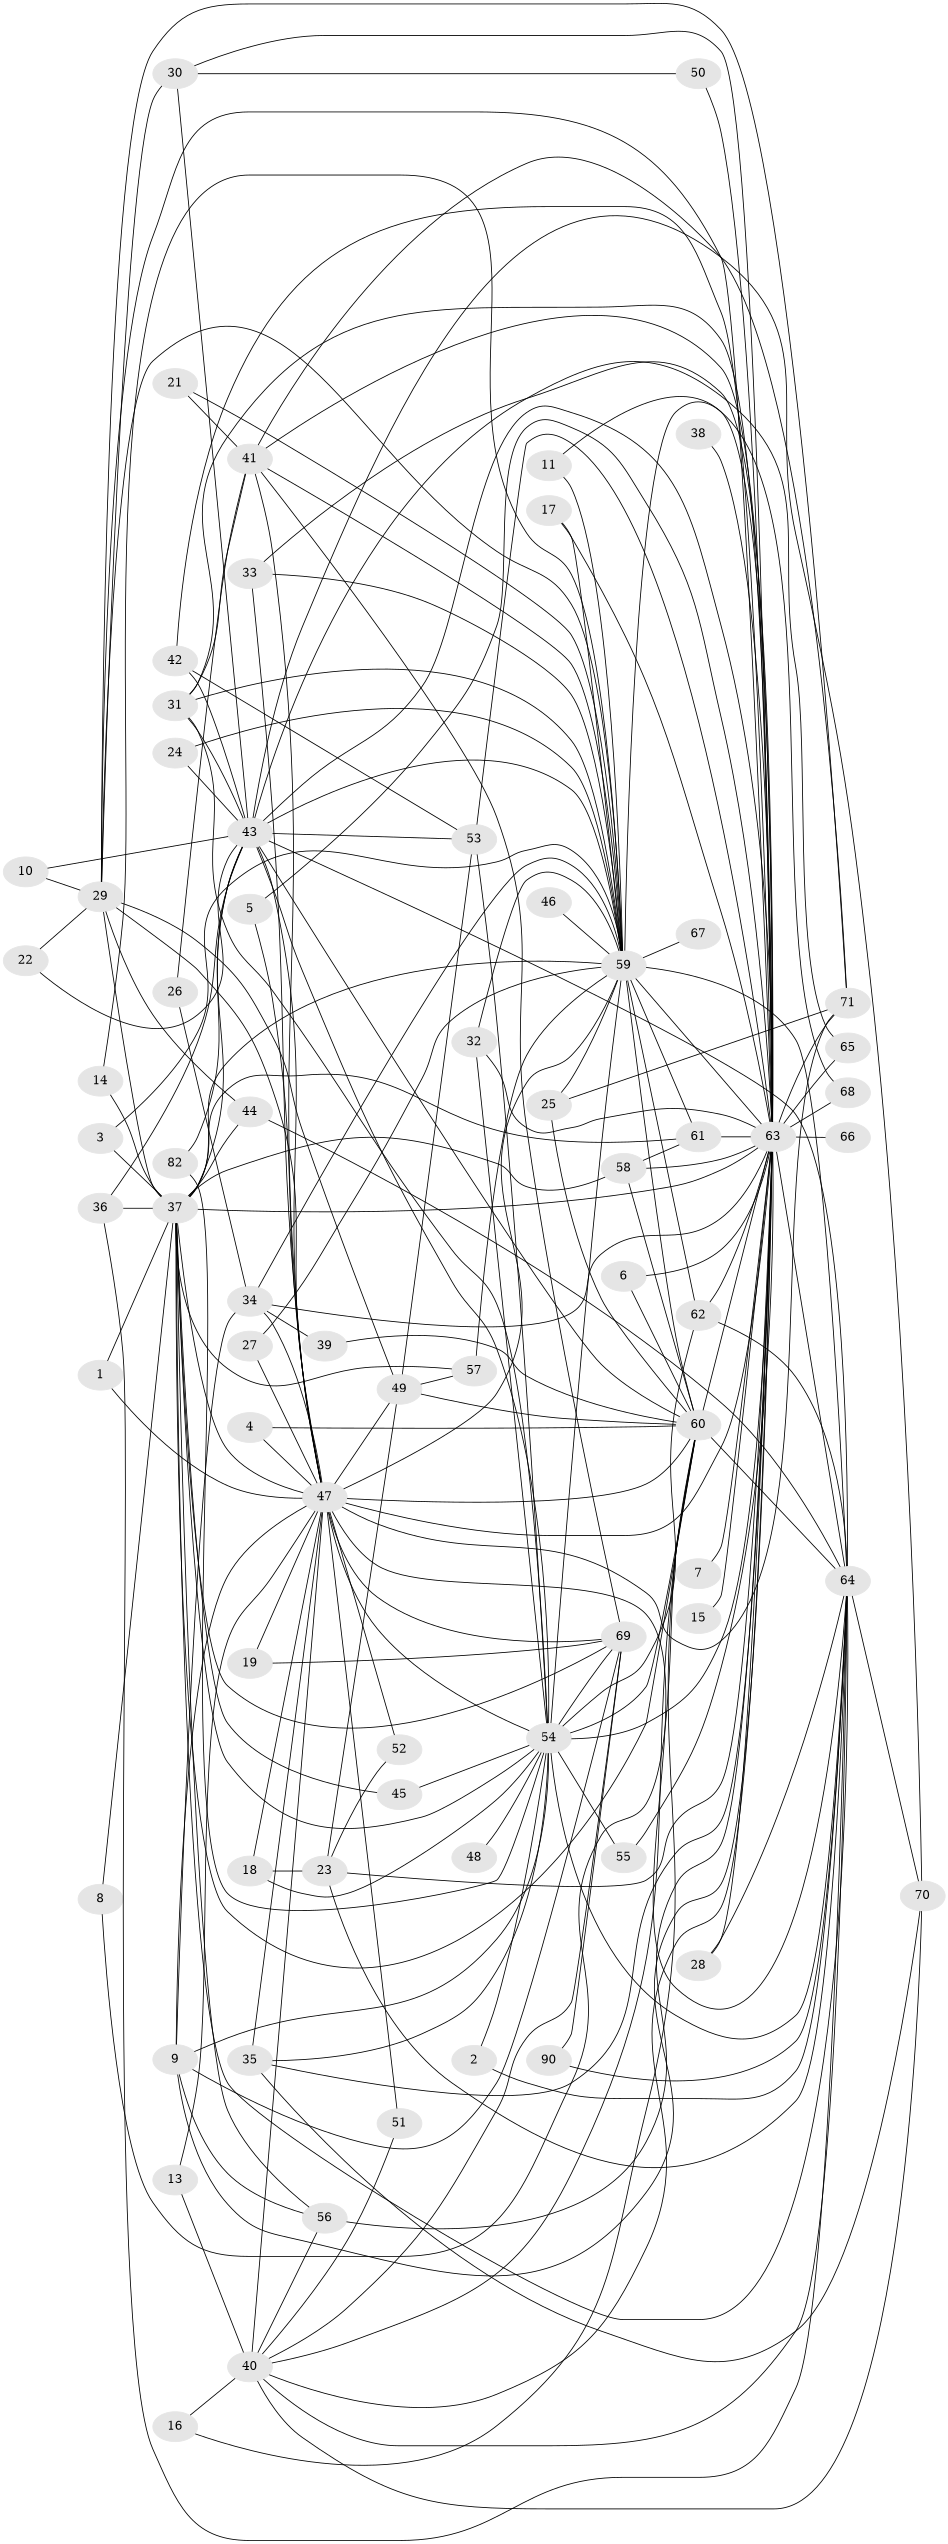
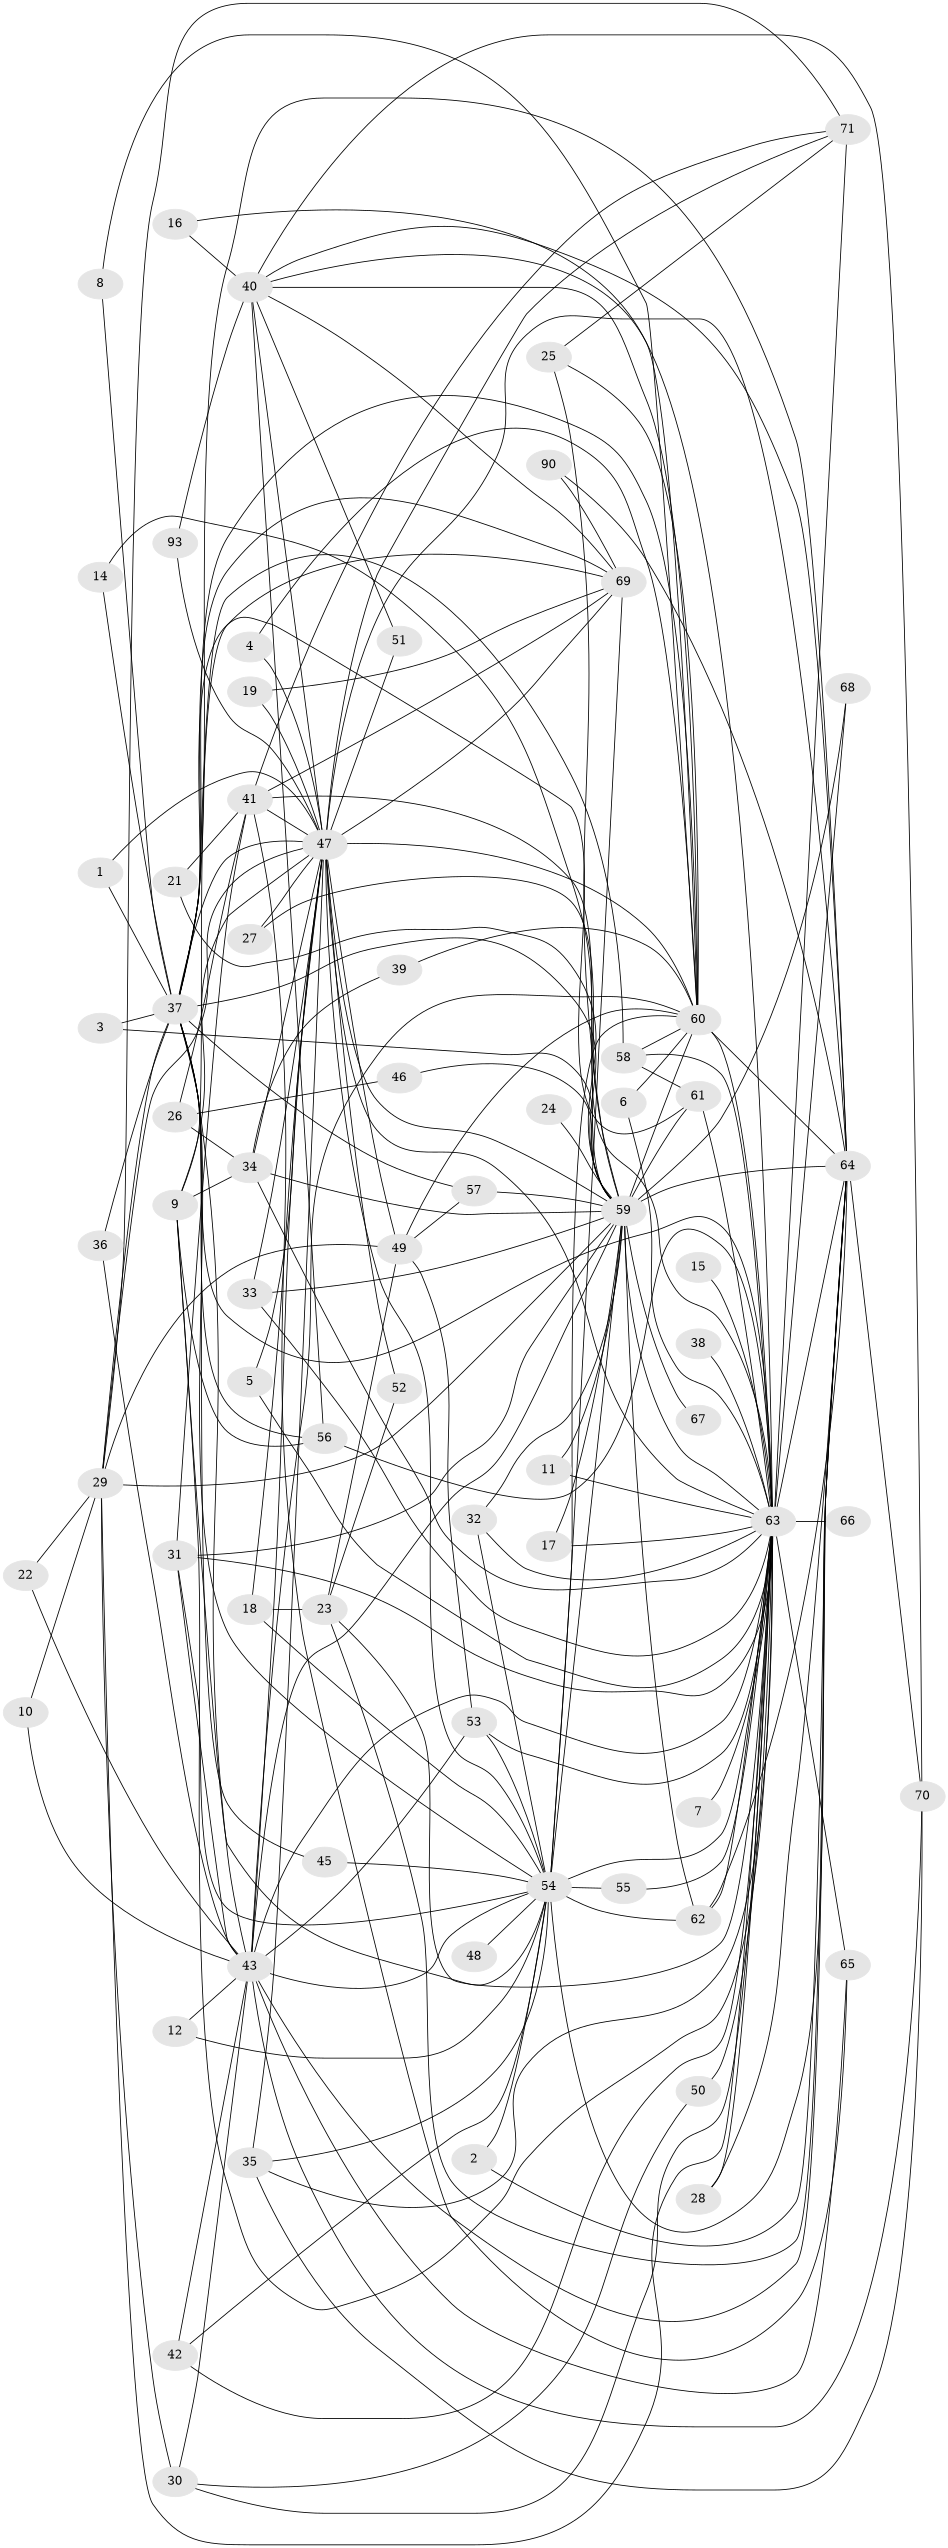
(545, 641) -> (361, 1887)
(325, 750) -> (425, 2157)
(208, 788) -> none
none -> (274, 1100)
(250, 1112) -> none
(175, 1163) -> (175, 2032)
(175, 2180) -> (175, 543)
(262, 2540) -> none
